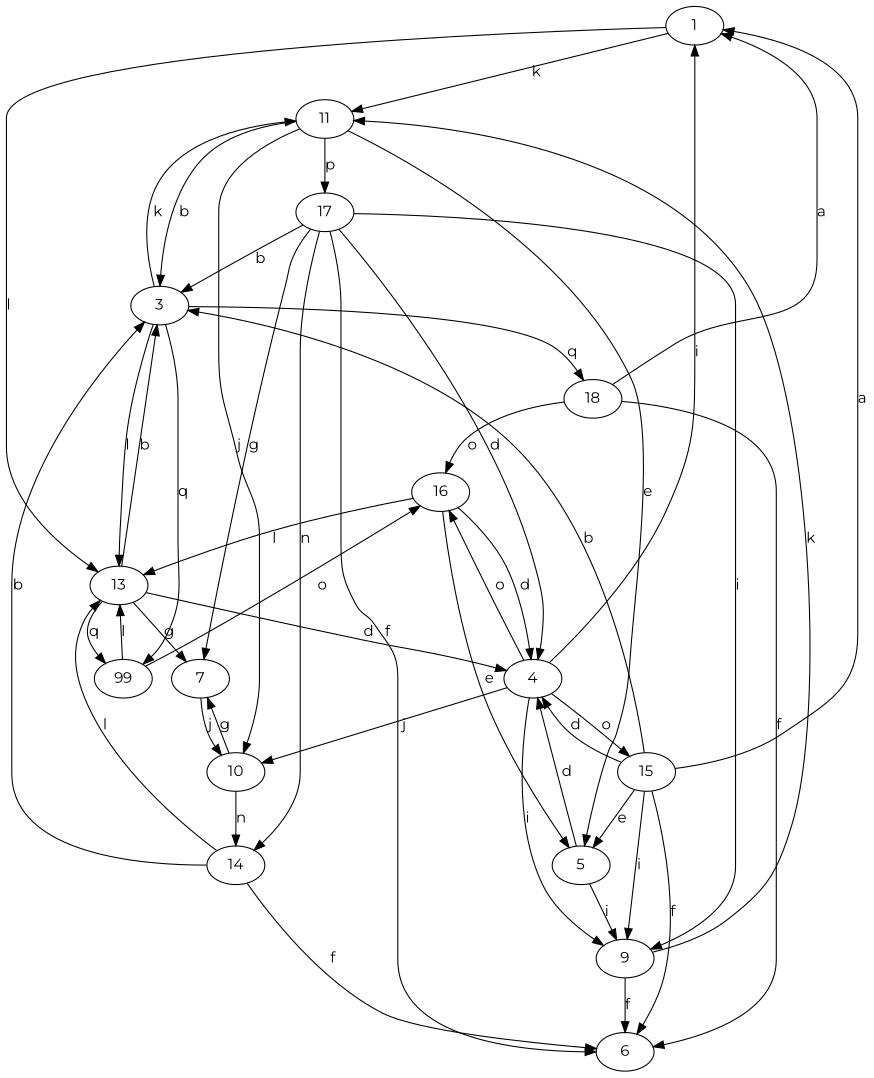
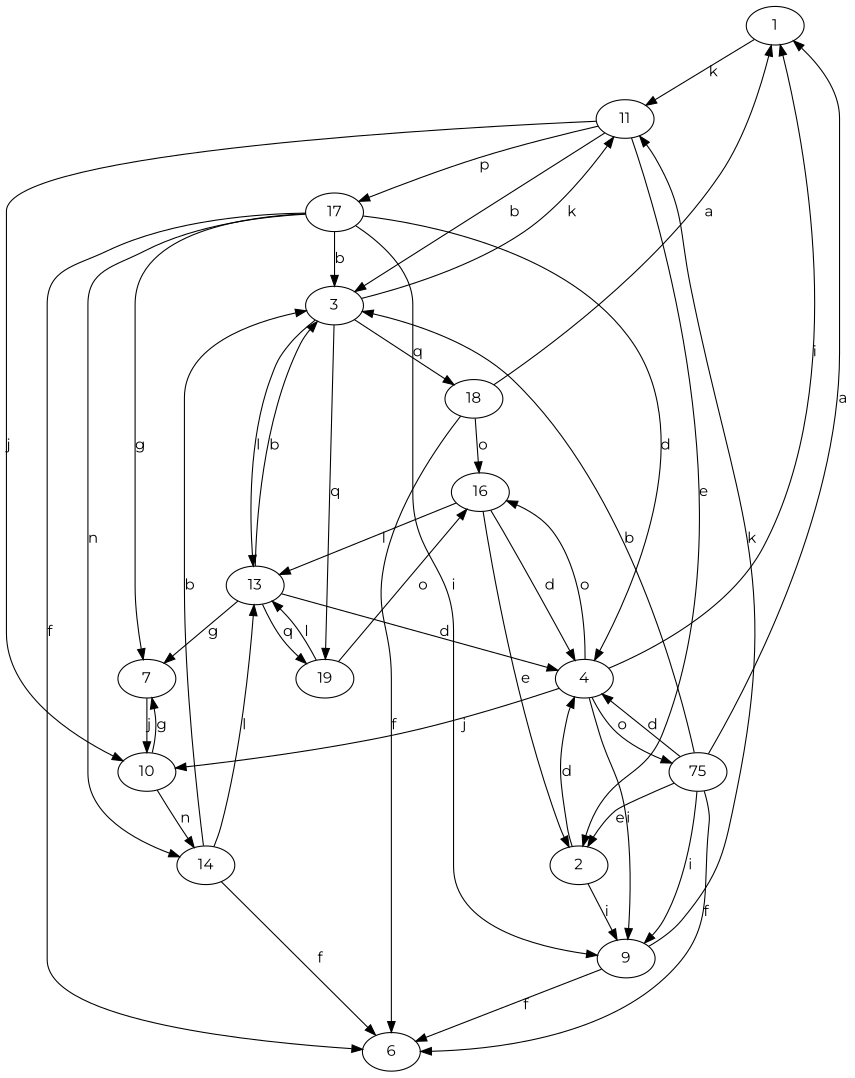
(92, 76) -> none
(123, 679) -> (325, 679)
(647, 772) -> (698, 772)
(581, 865) -> (579, 865)
